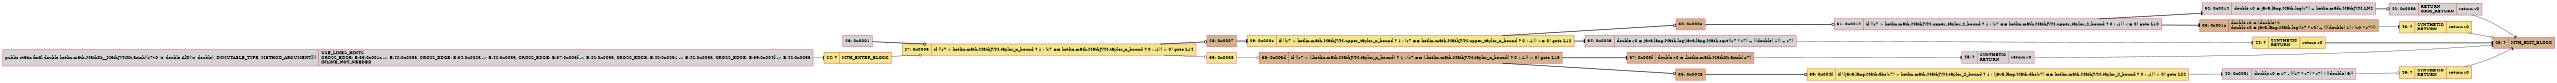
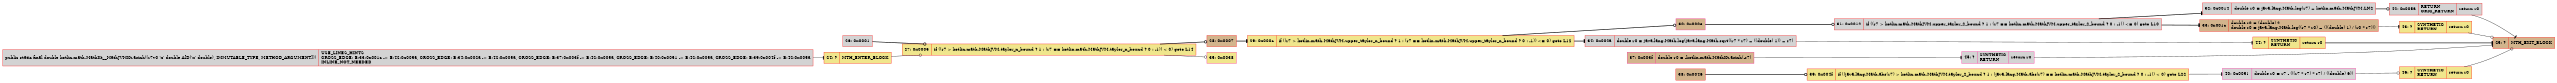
(2524, 43) -> (2524, 43)
(1411, 58) -> none
(2488, 59) -> (2488, 59)
